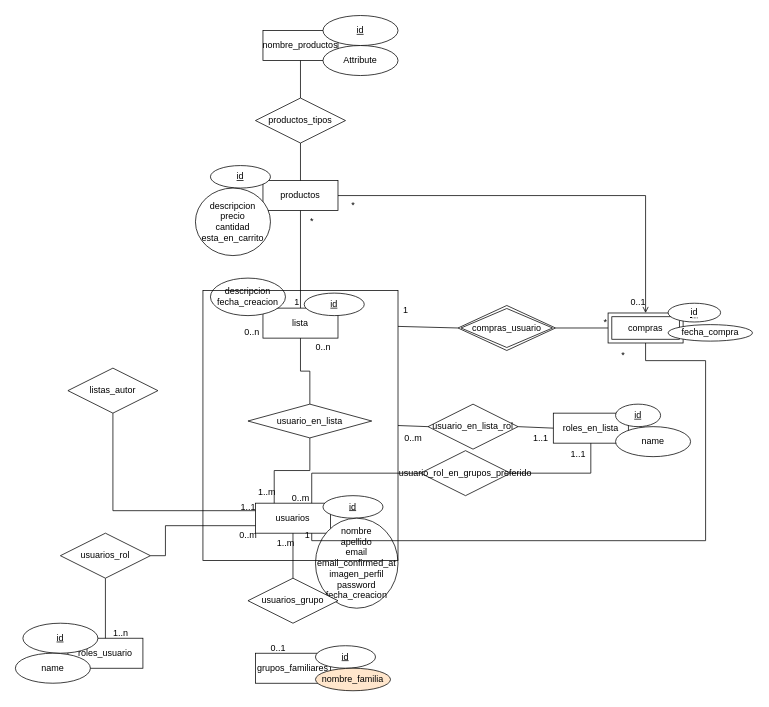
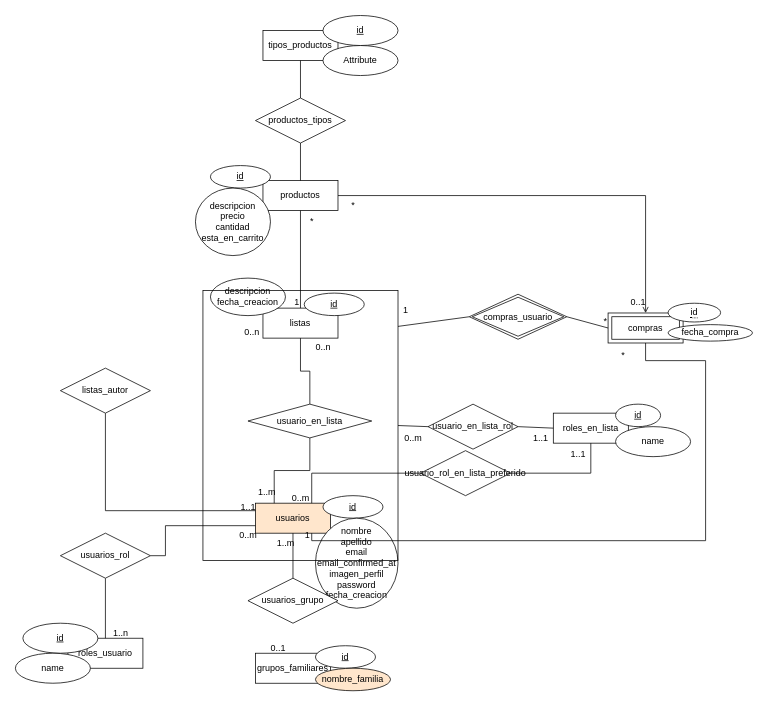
(300, 45) -> (300, 45)
(300, 323) -> (300, 323)
(507, 328) -> (518, 317)
(113, 390) -> (105, 390)
(465, 473) -> (465, 473)
(293, 518) -> (293, 518)
